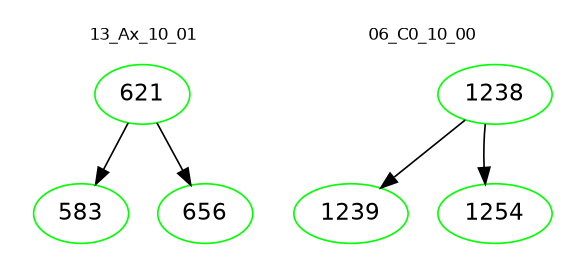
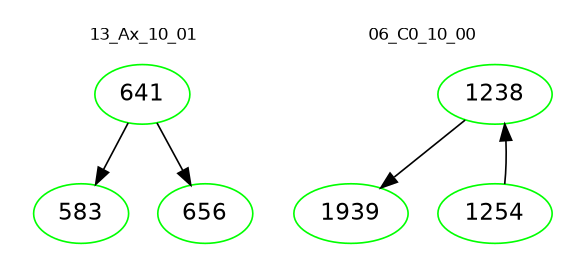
(142, 94) -> (142, 94)
(484, 146) -> (506, 163)
(351, 214) -> (351, 214)
